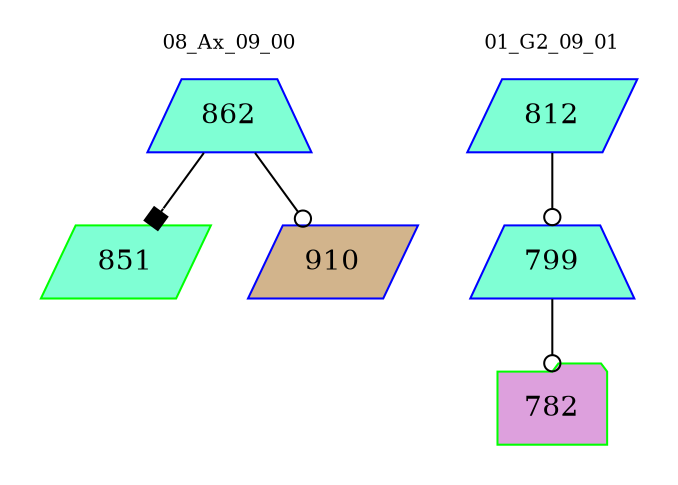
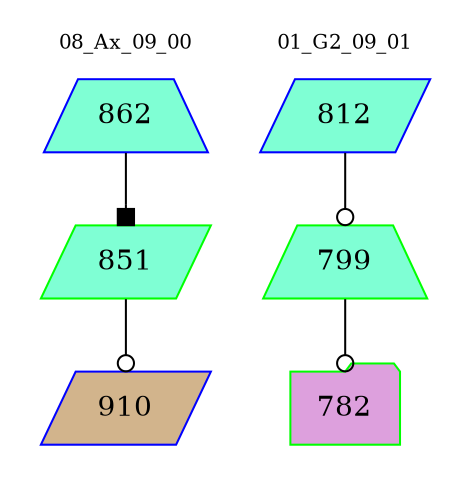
(276, 182) -> (126, 327)
(552, 262) -> (345, 262)
